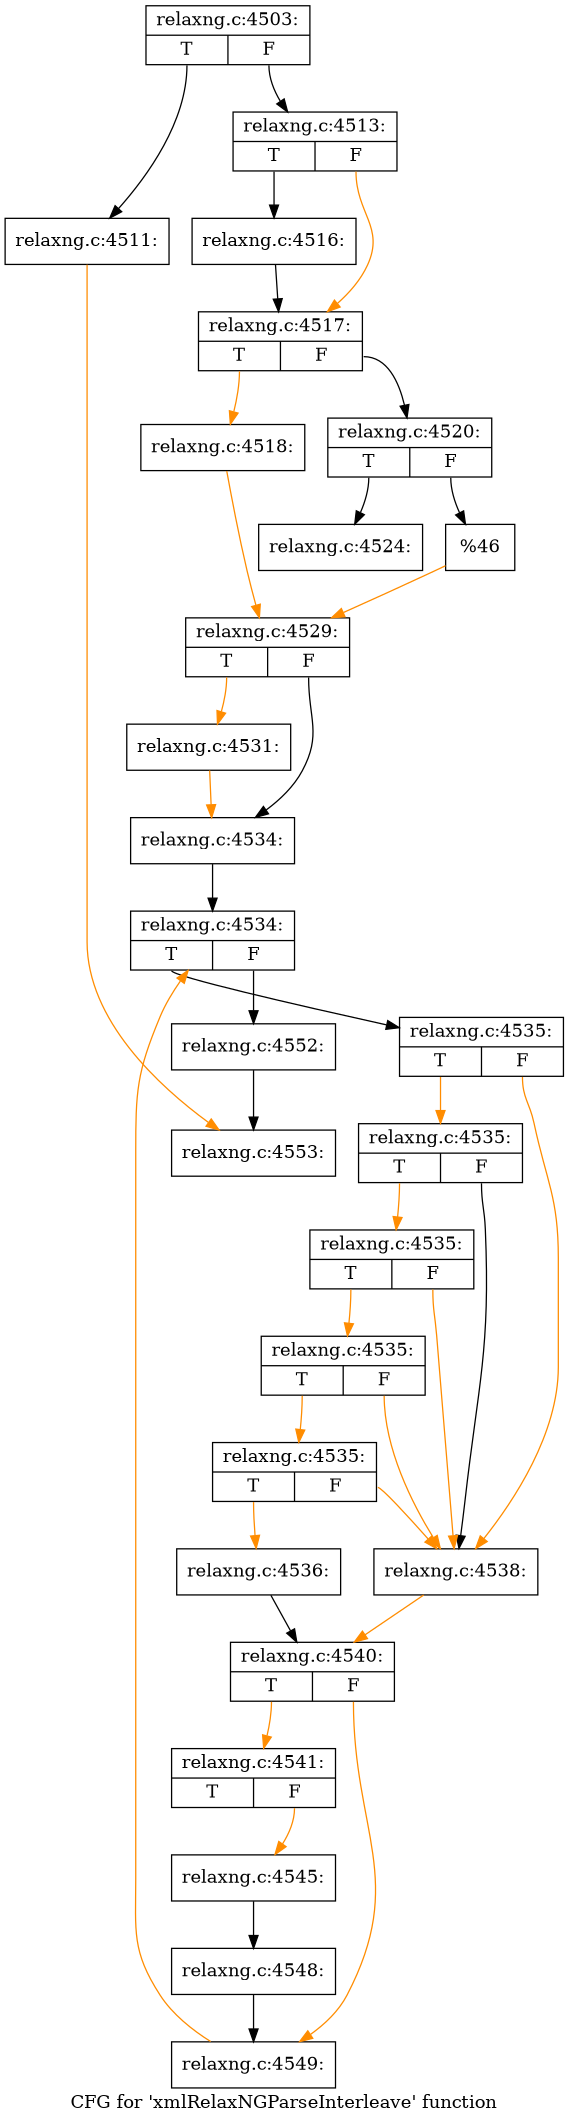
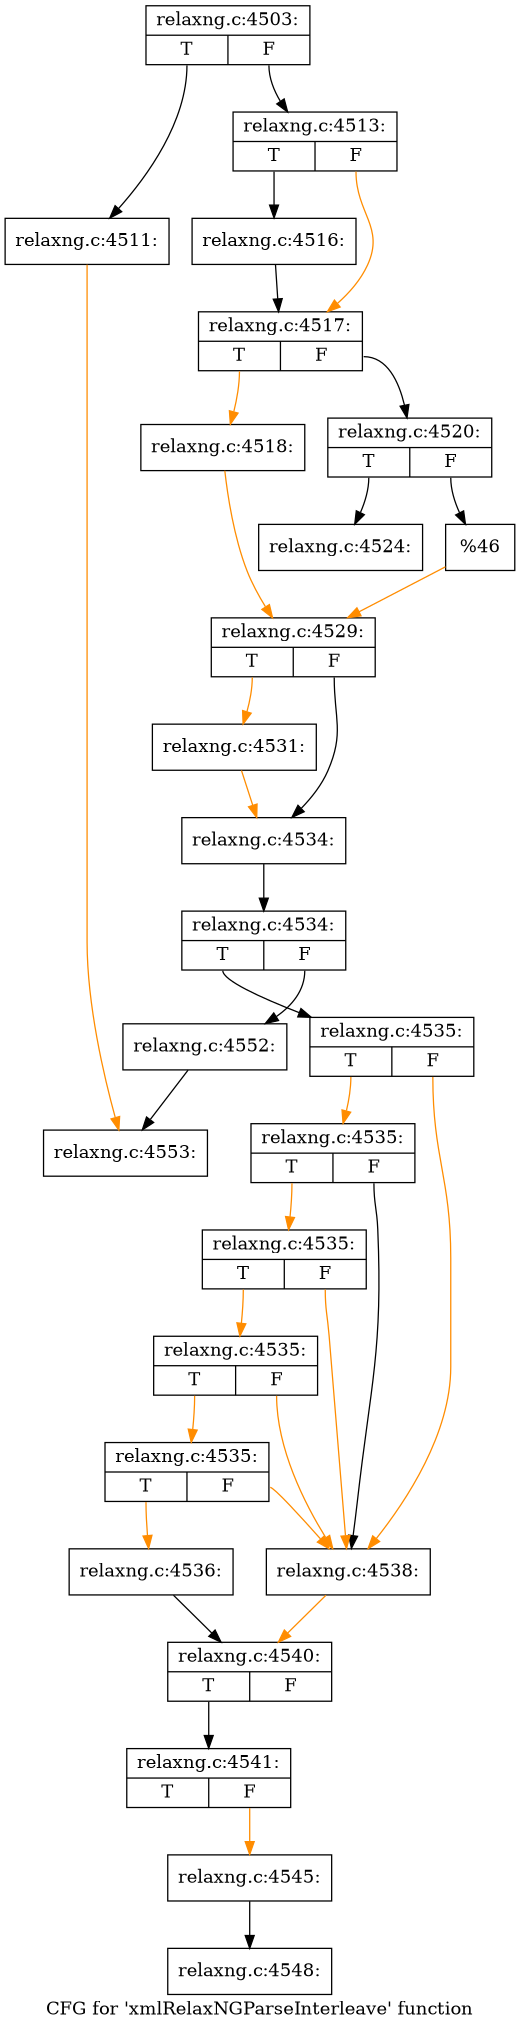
(270, 1719) -> (209, 1719)
(254, 2065) -> none
